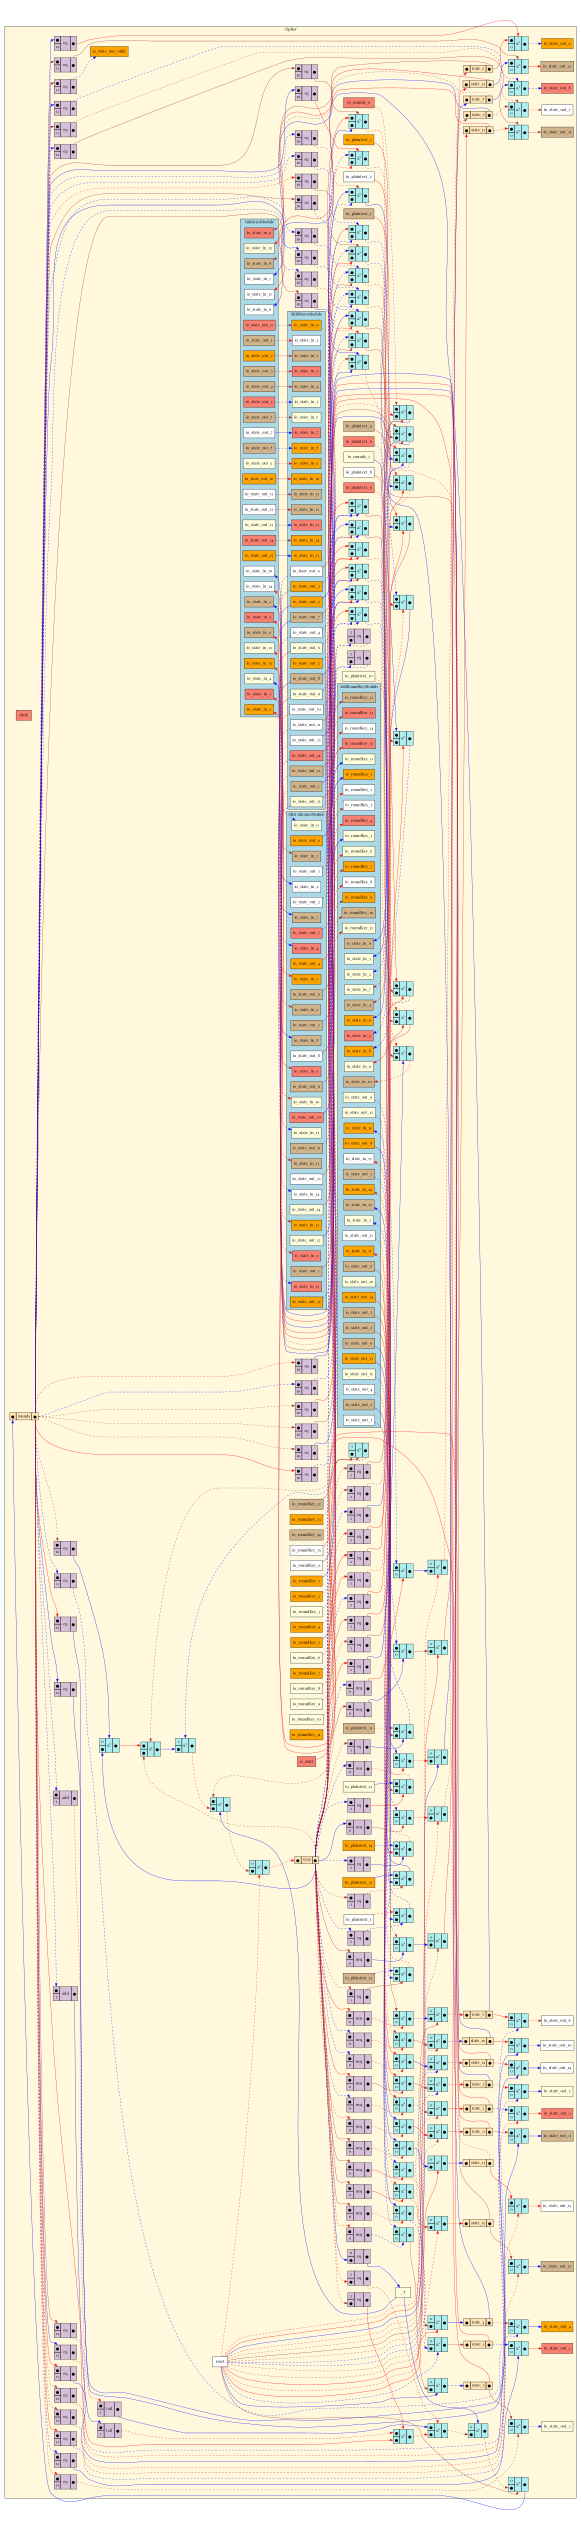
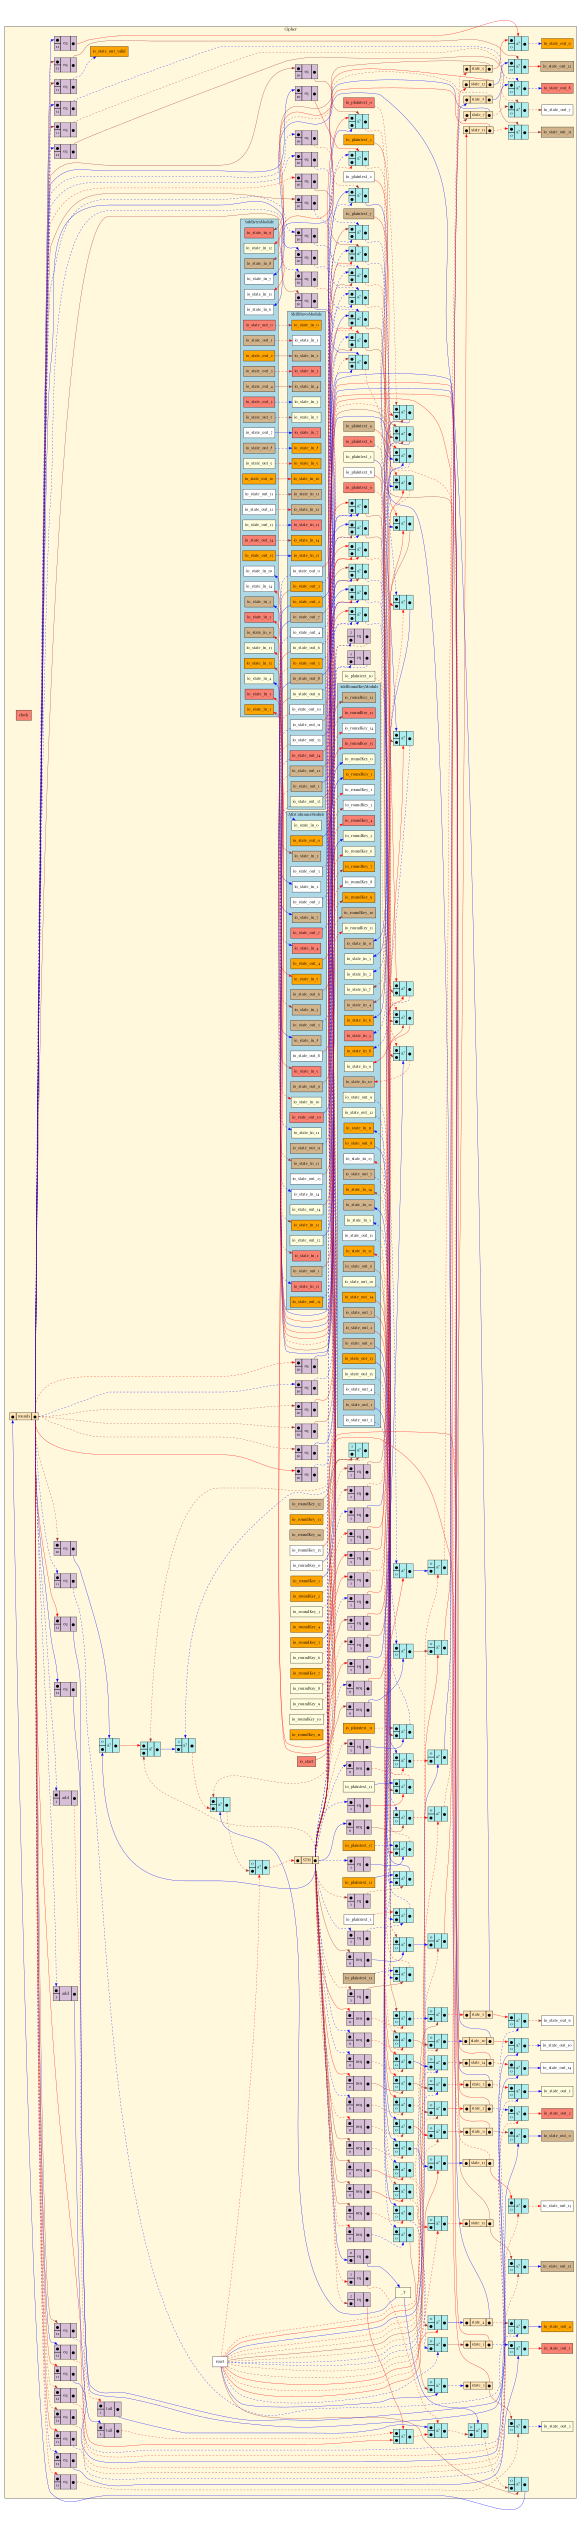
(359, 103) -> (359, 103)
(359, 457) -> (359, 457)
(359, 1728) -> (359, 1728)
(359, 1846) -> (359, 1846)
(359, 1883) -> (359, 1883)
